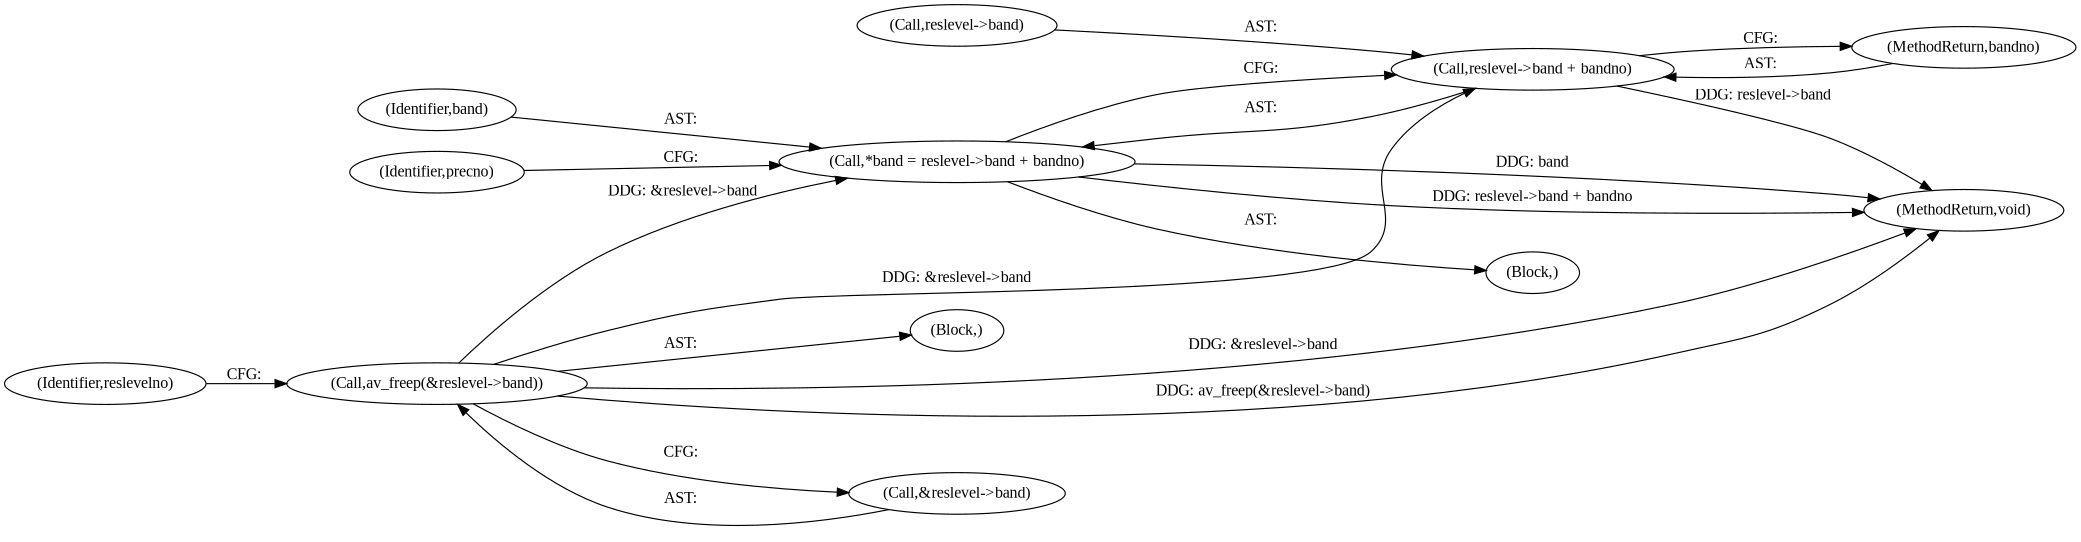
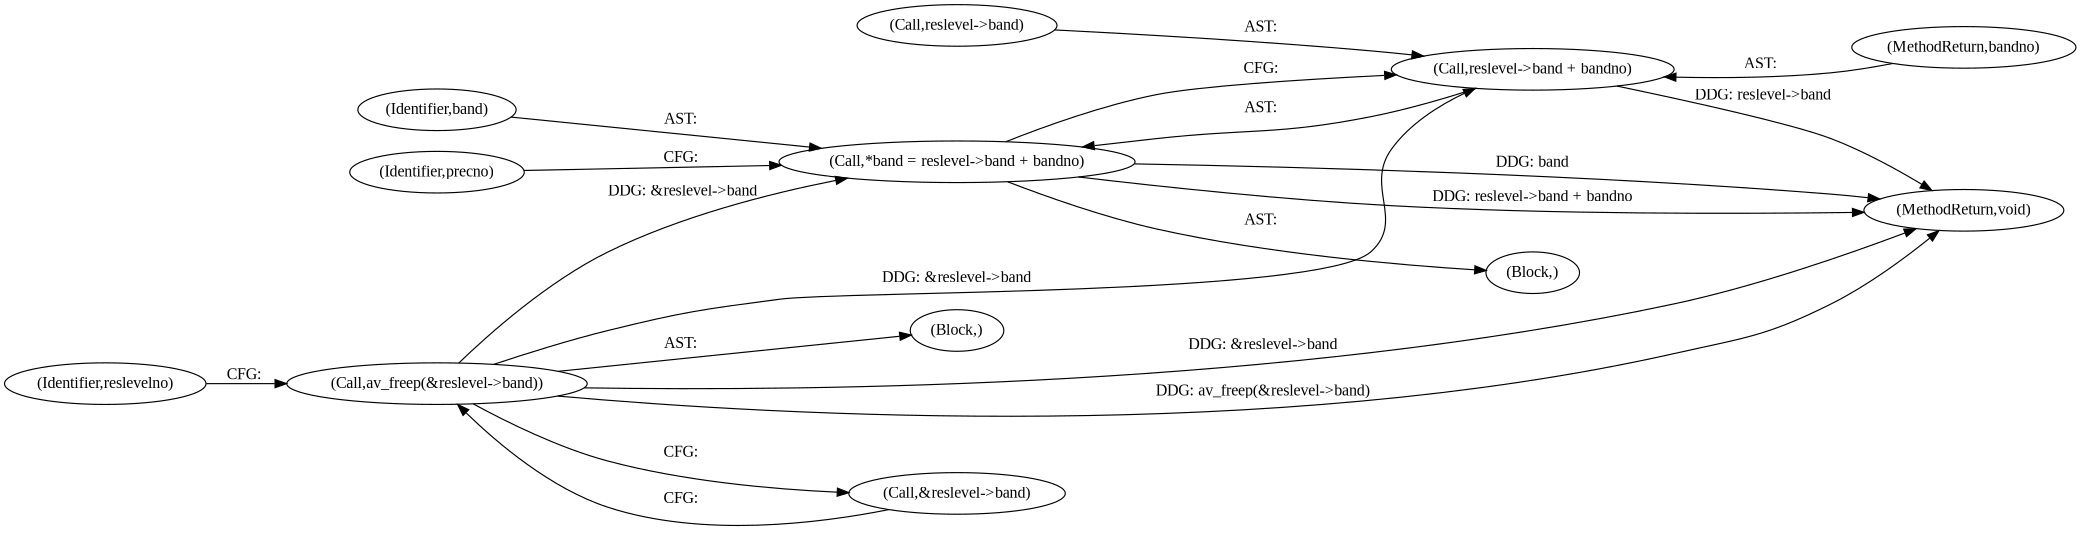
(1740, 49) -> none
(683, 499) -> (683, 499)
